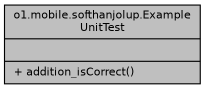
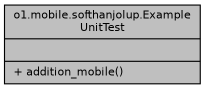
(74, 72) -> (69, 72)
